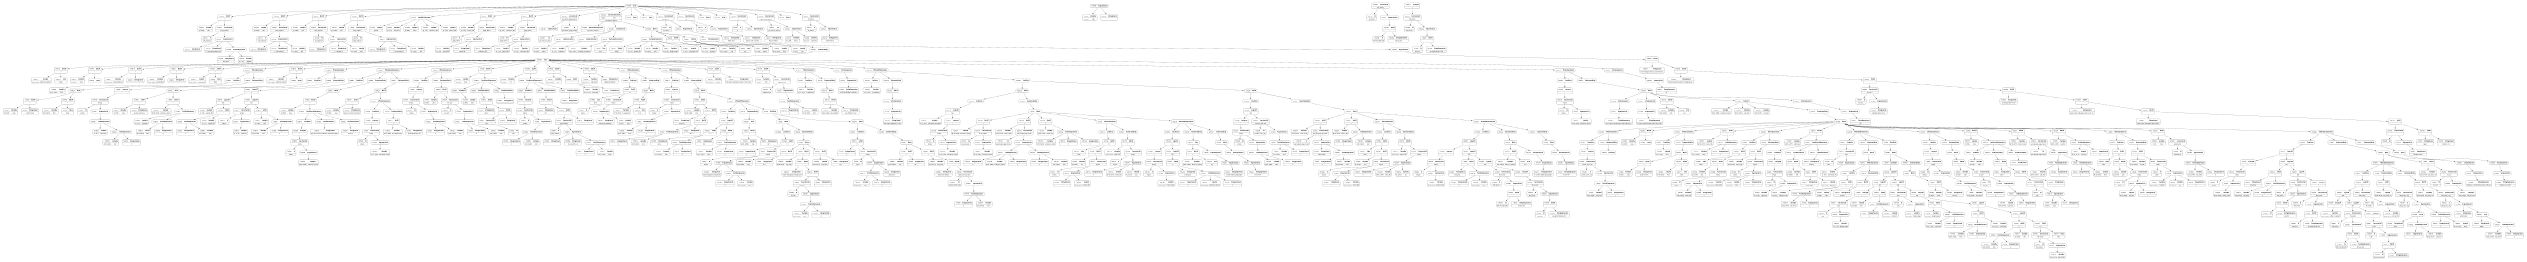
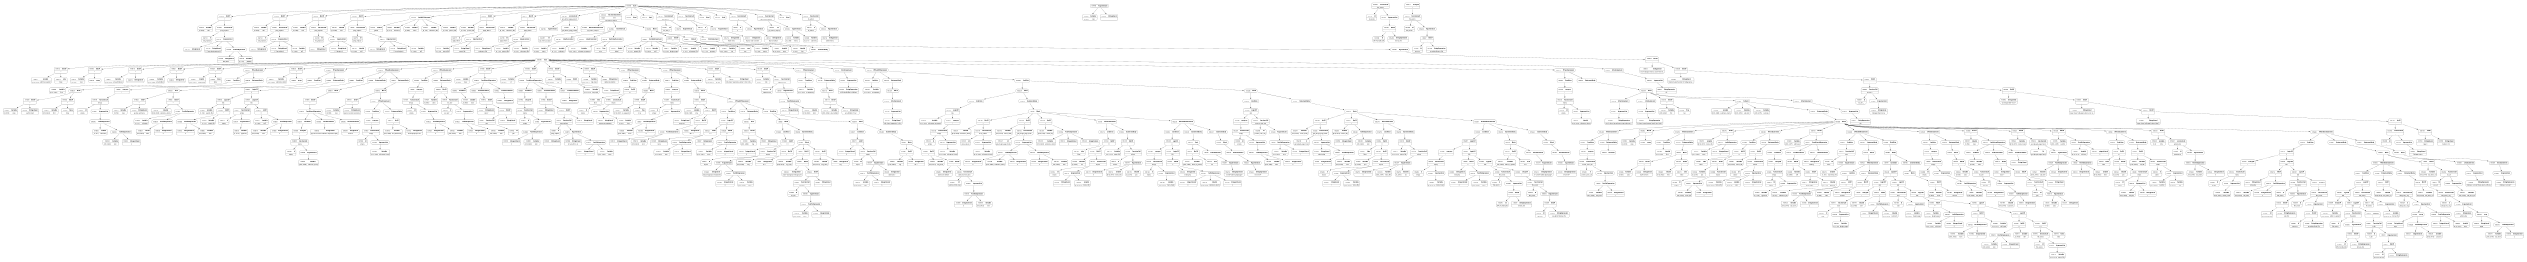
(287, 111) -> none
(2196, 184) -> none
